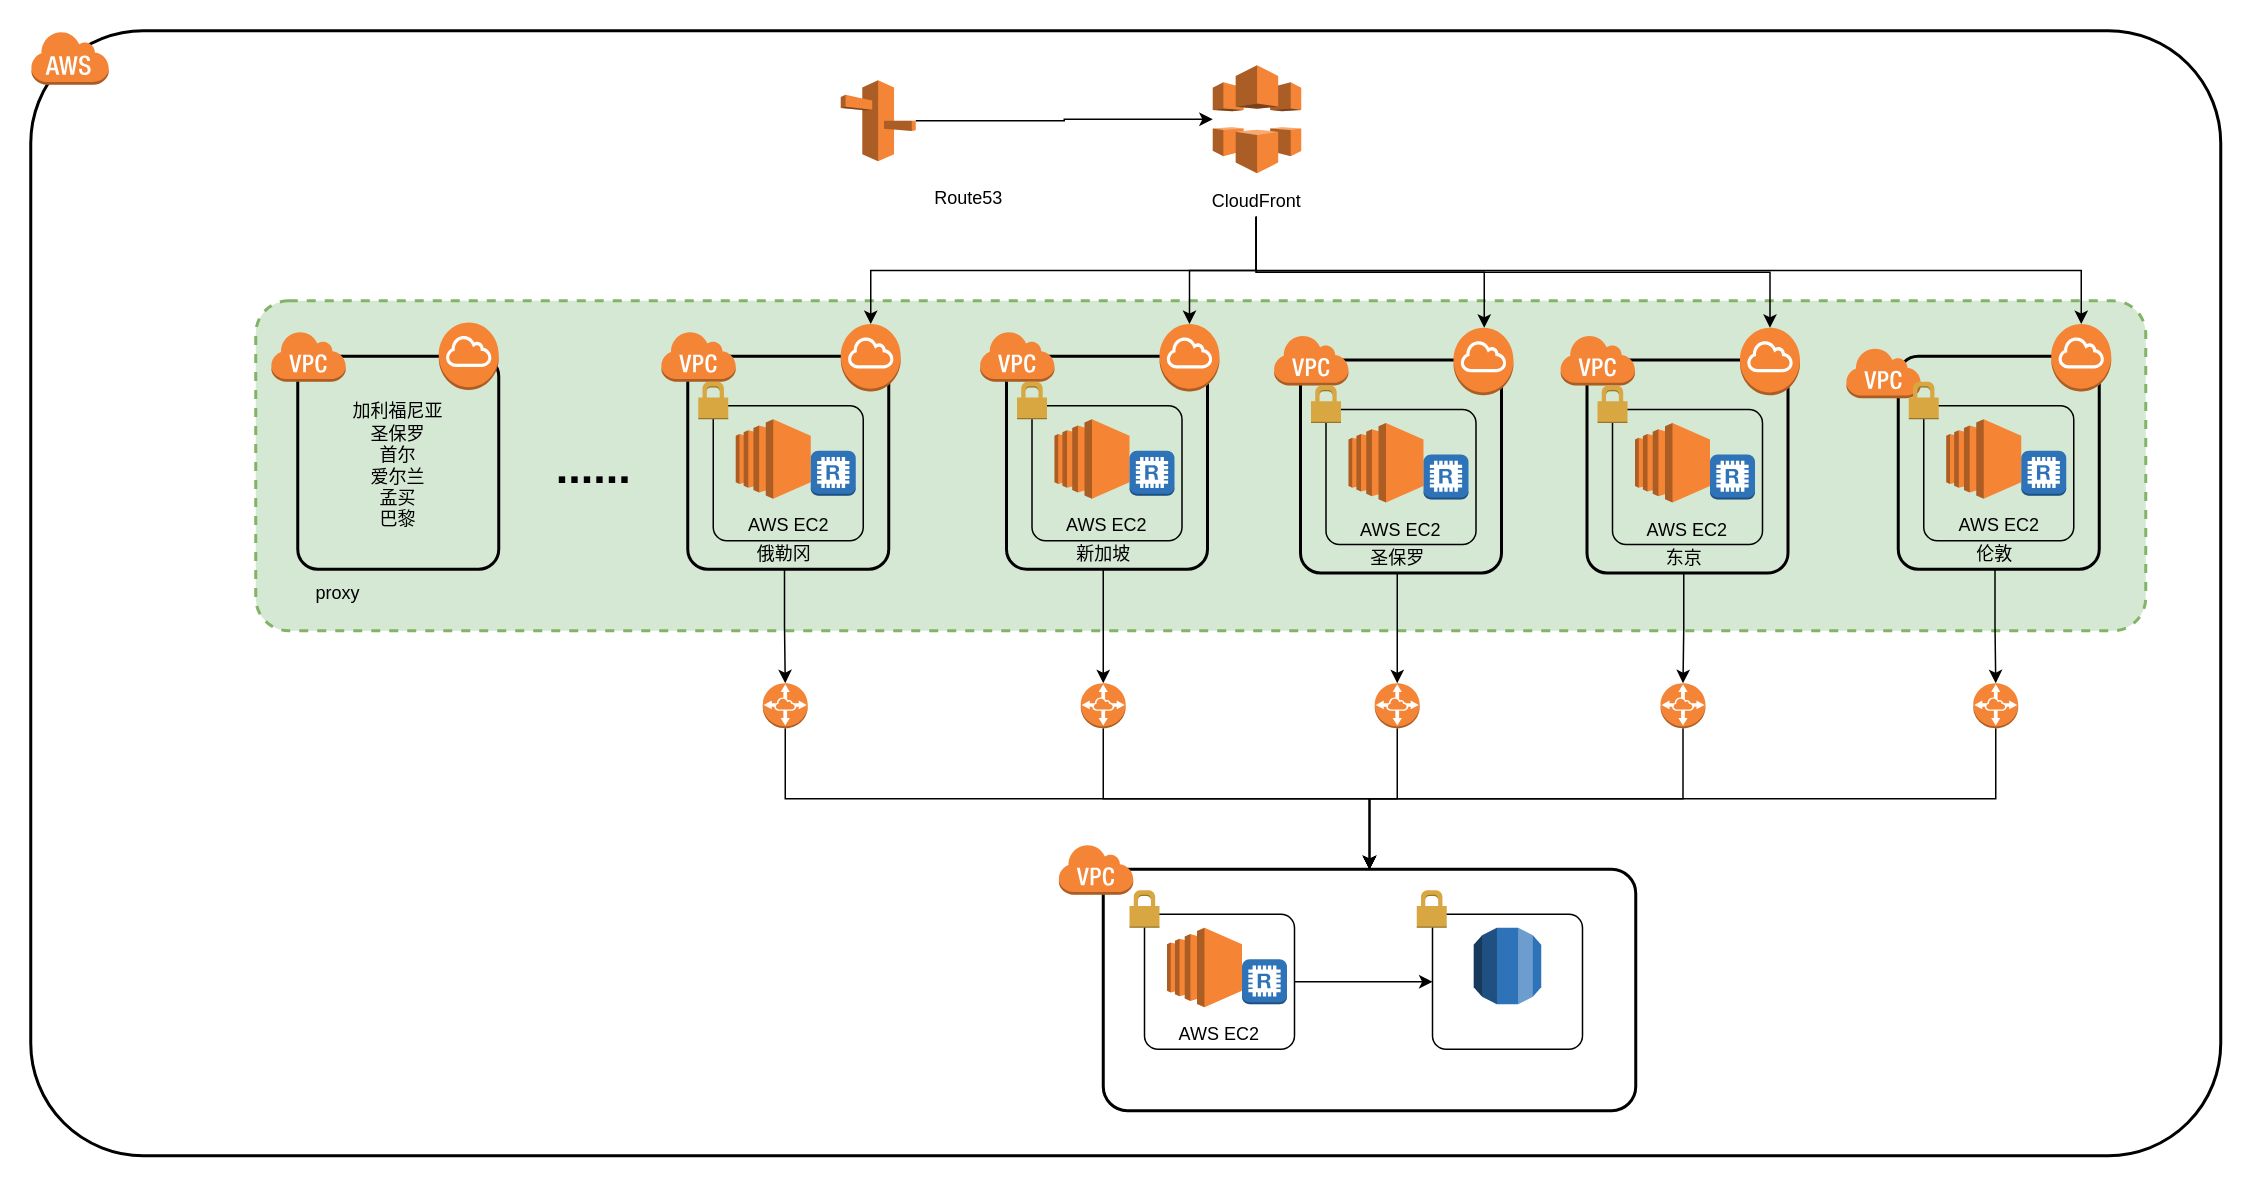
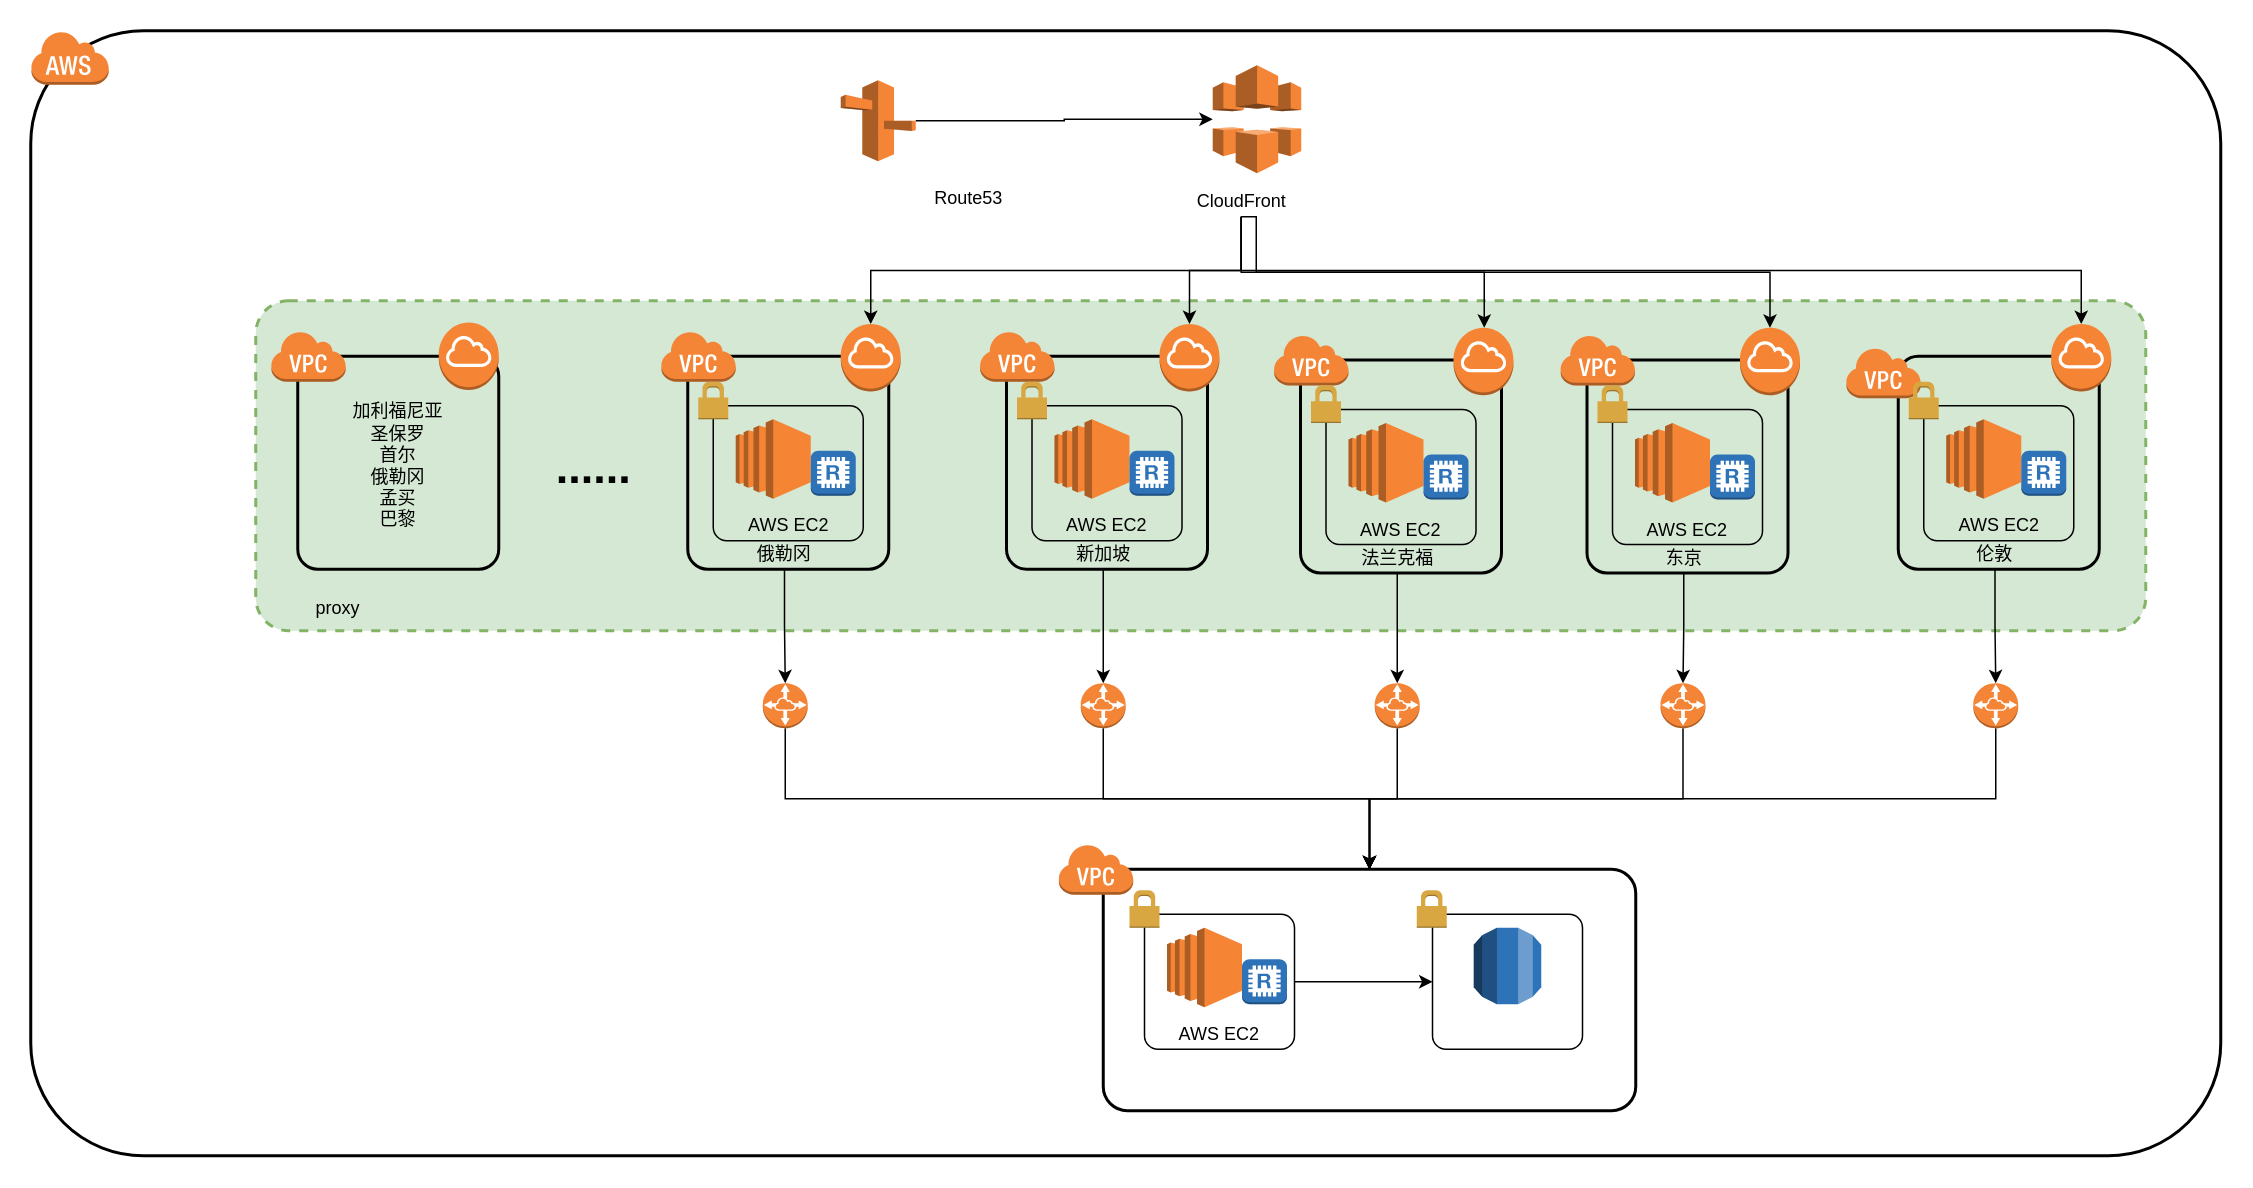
(1256, 202) -> (1241, 202)
(398, 466) -> (398, 466)
(1398, 559) -> (1398, 559)
(338, 593) -> (338, 608)
